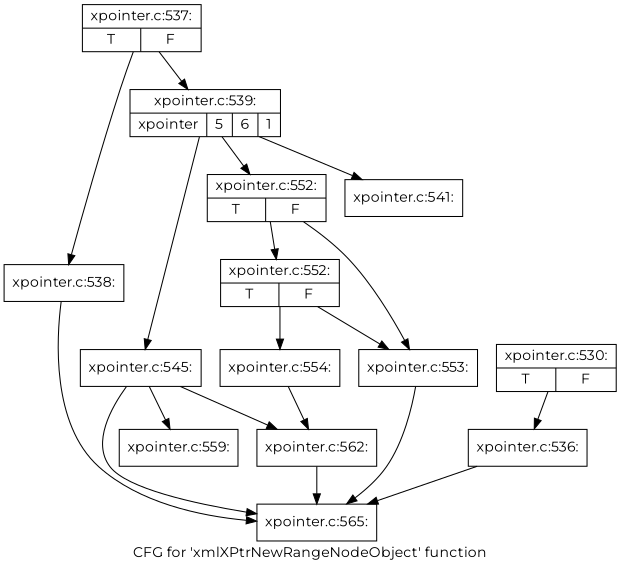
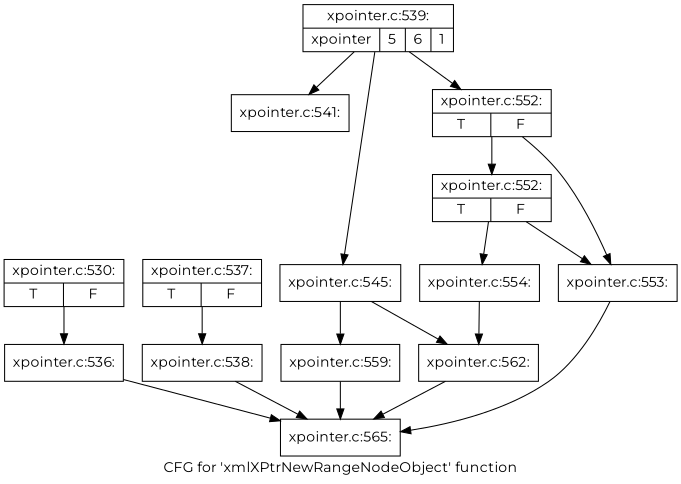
(170, 66) -> none
(134, 483) -> (340, 395)
